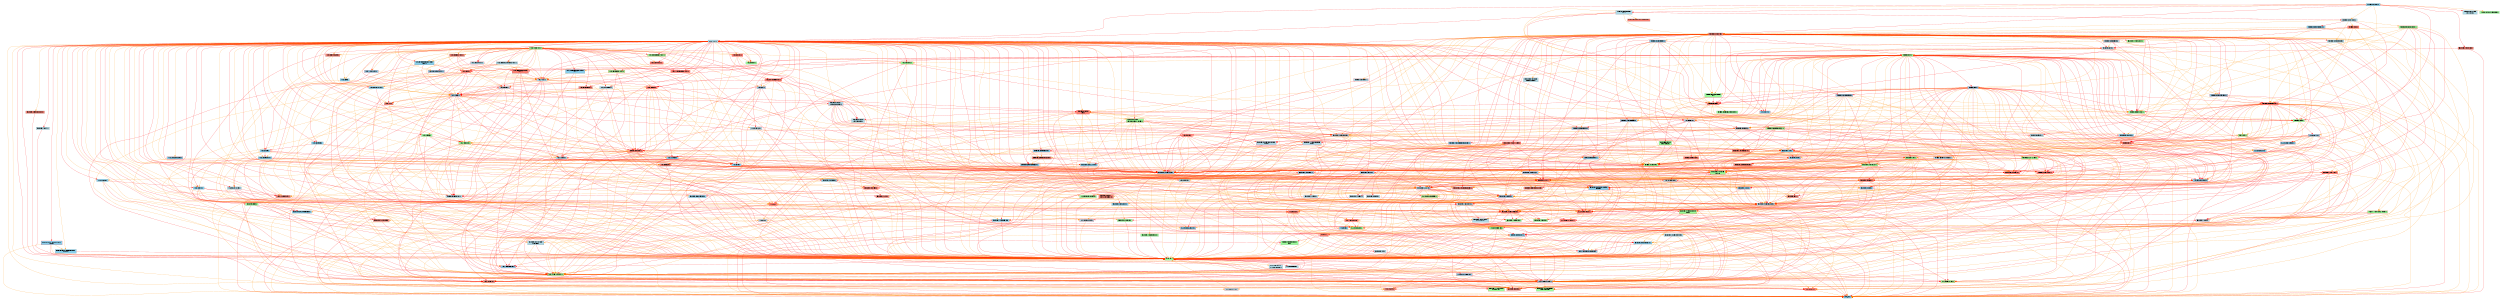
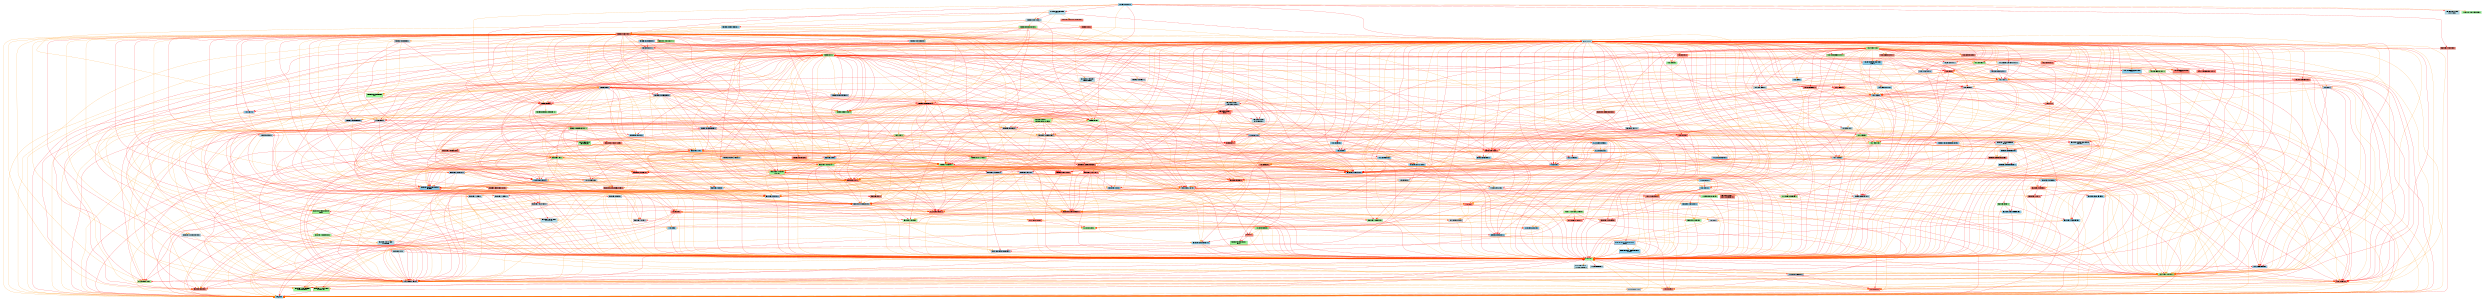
none -> (1624, 94)
